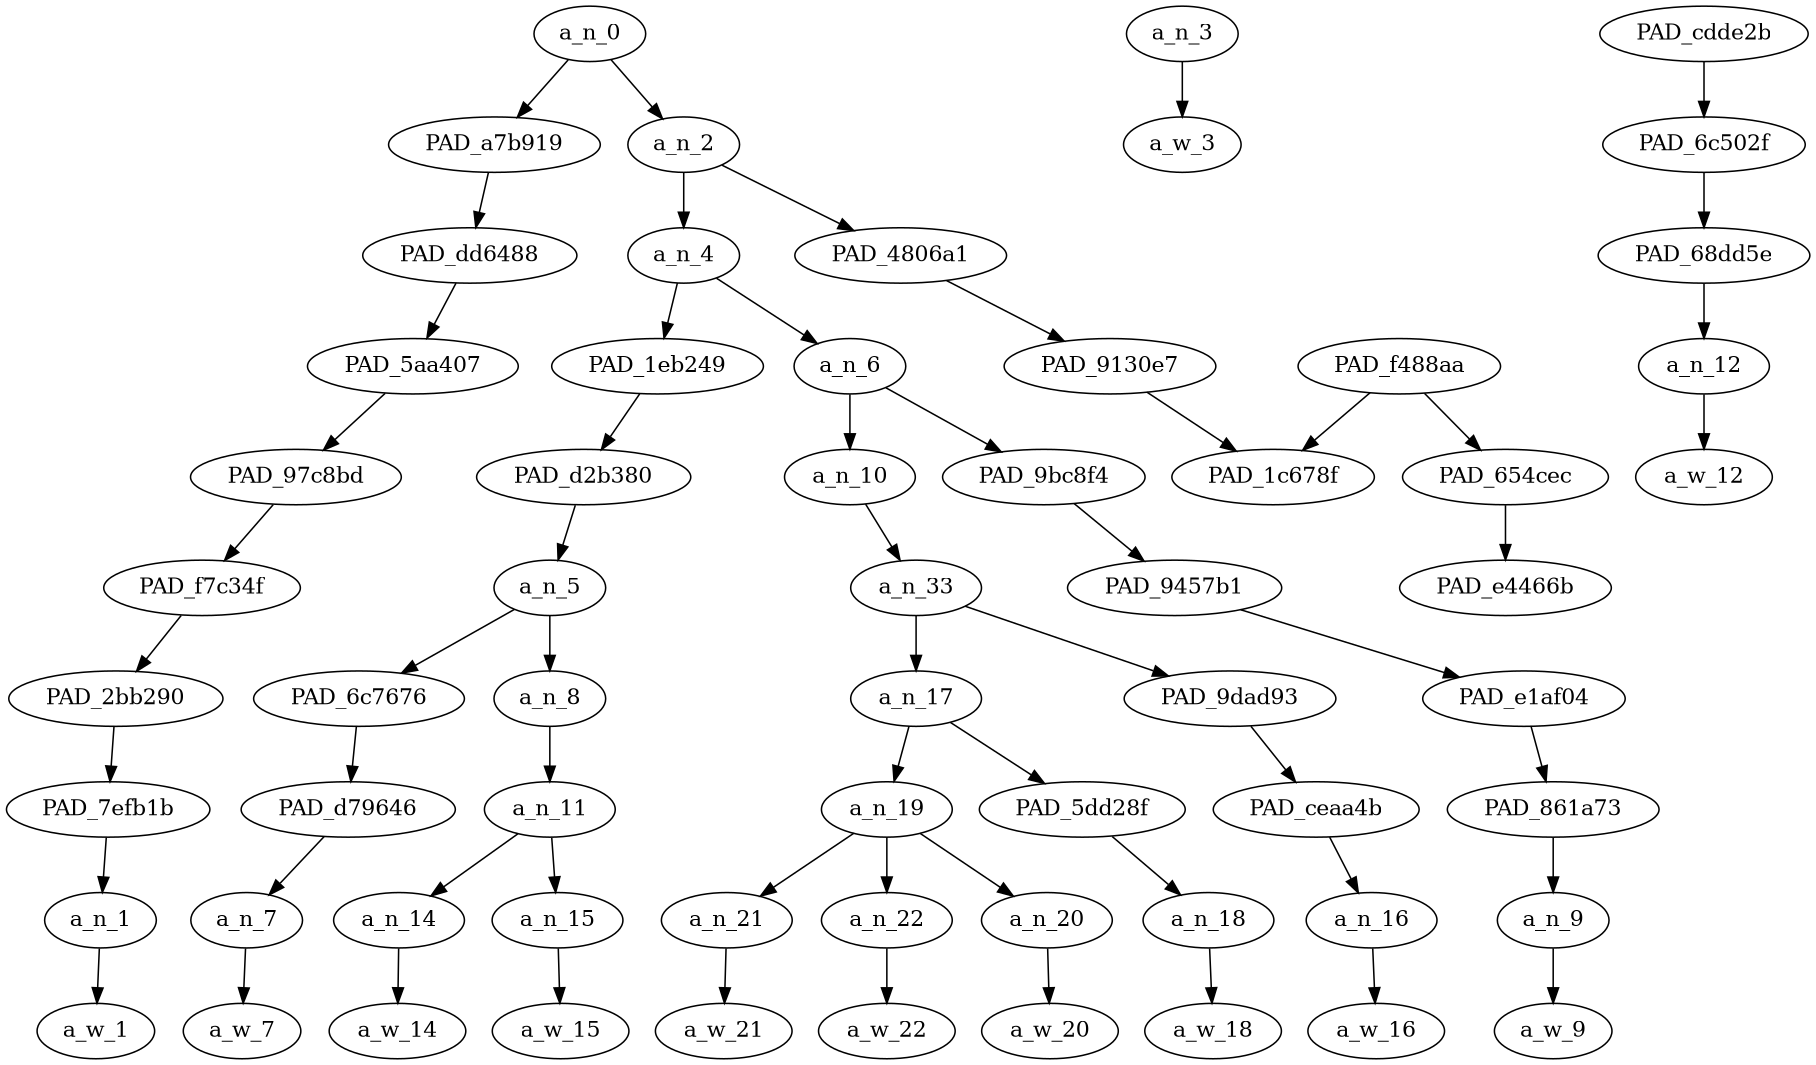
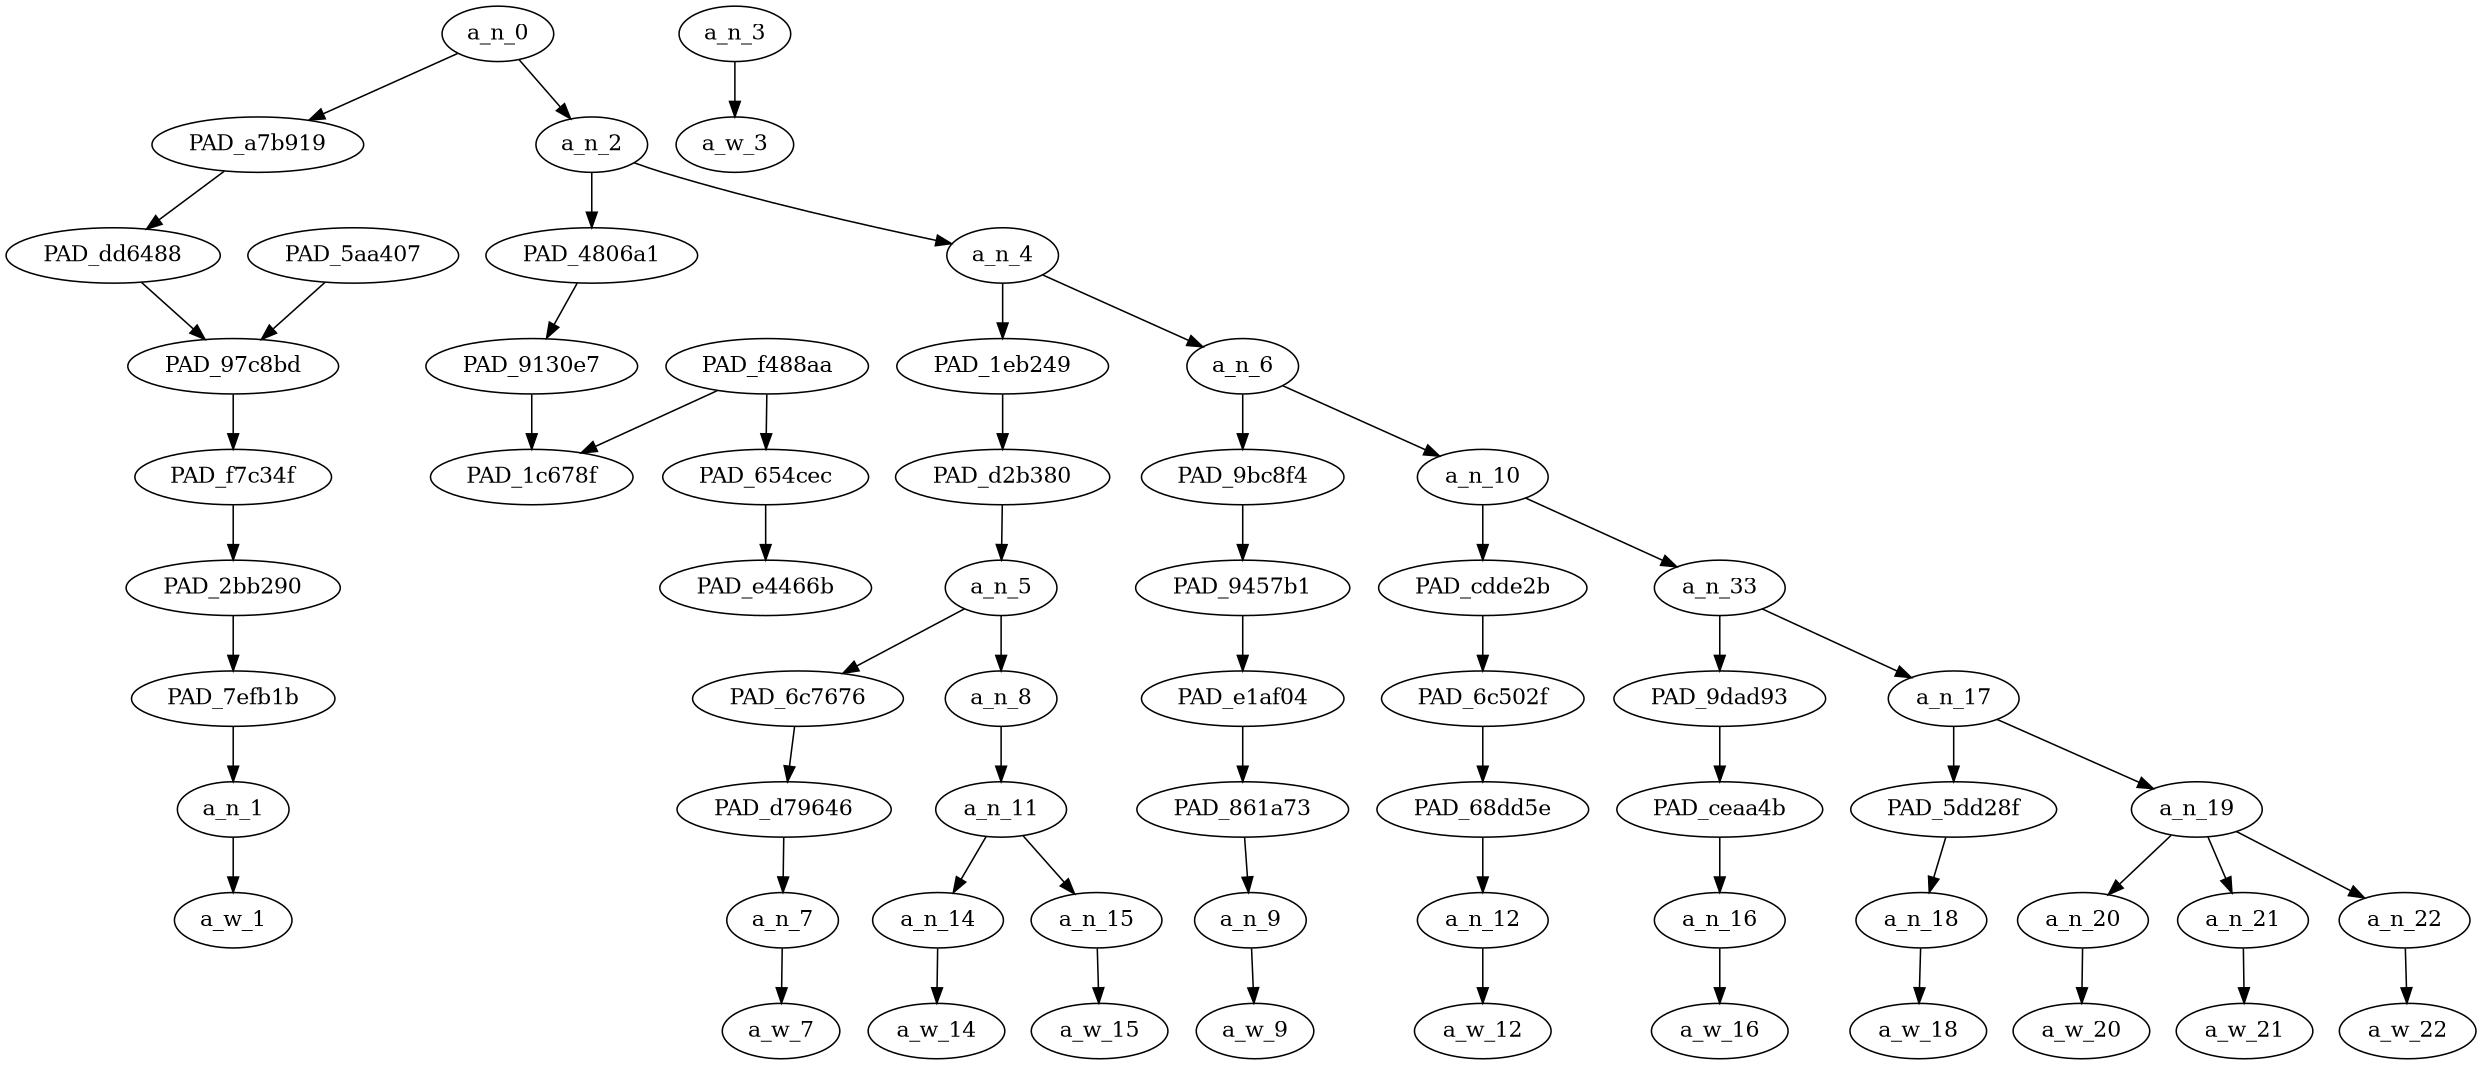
(445, 304) -> (167, 306)
none -> (1483, 525)
